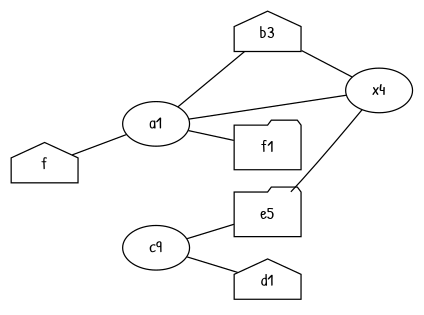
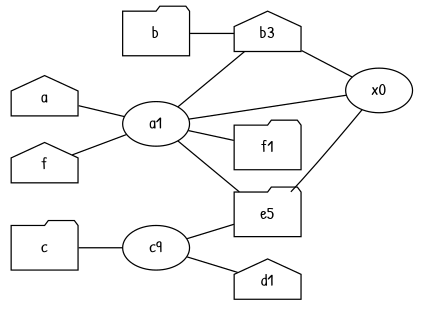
none -> (156, 33)
(379, 90) -> (379, 90)
none -> (45, 98)
none -> (209, 166)
none -> (45, 248)
